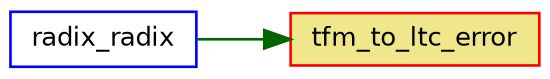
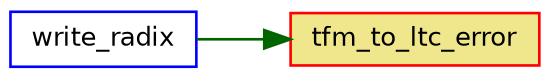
(103, 39) -> (103, 39)
